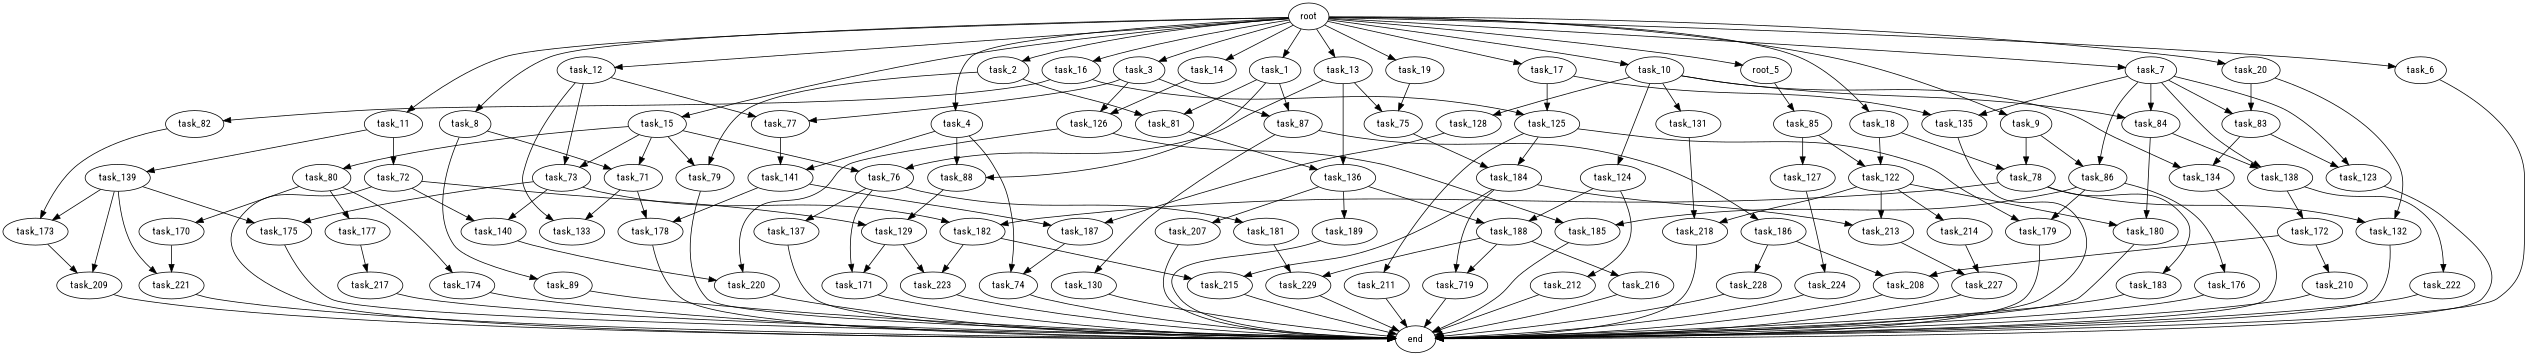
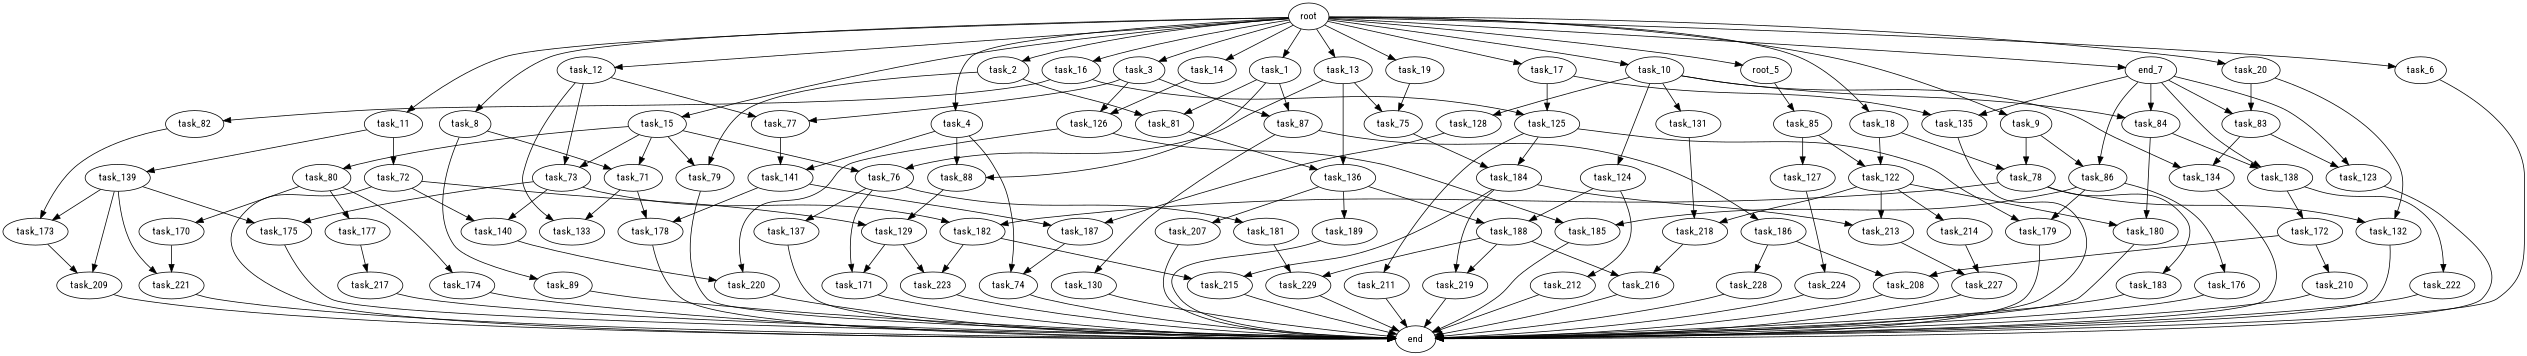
(2151, 70) -> (2151, 70)
(1455, 285) -> (1455, 285)
(1645, 316) -> (1671, 256)
